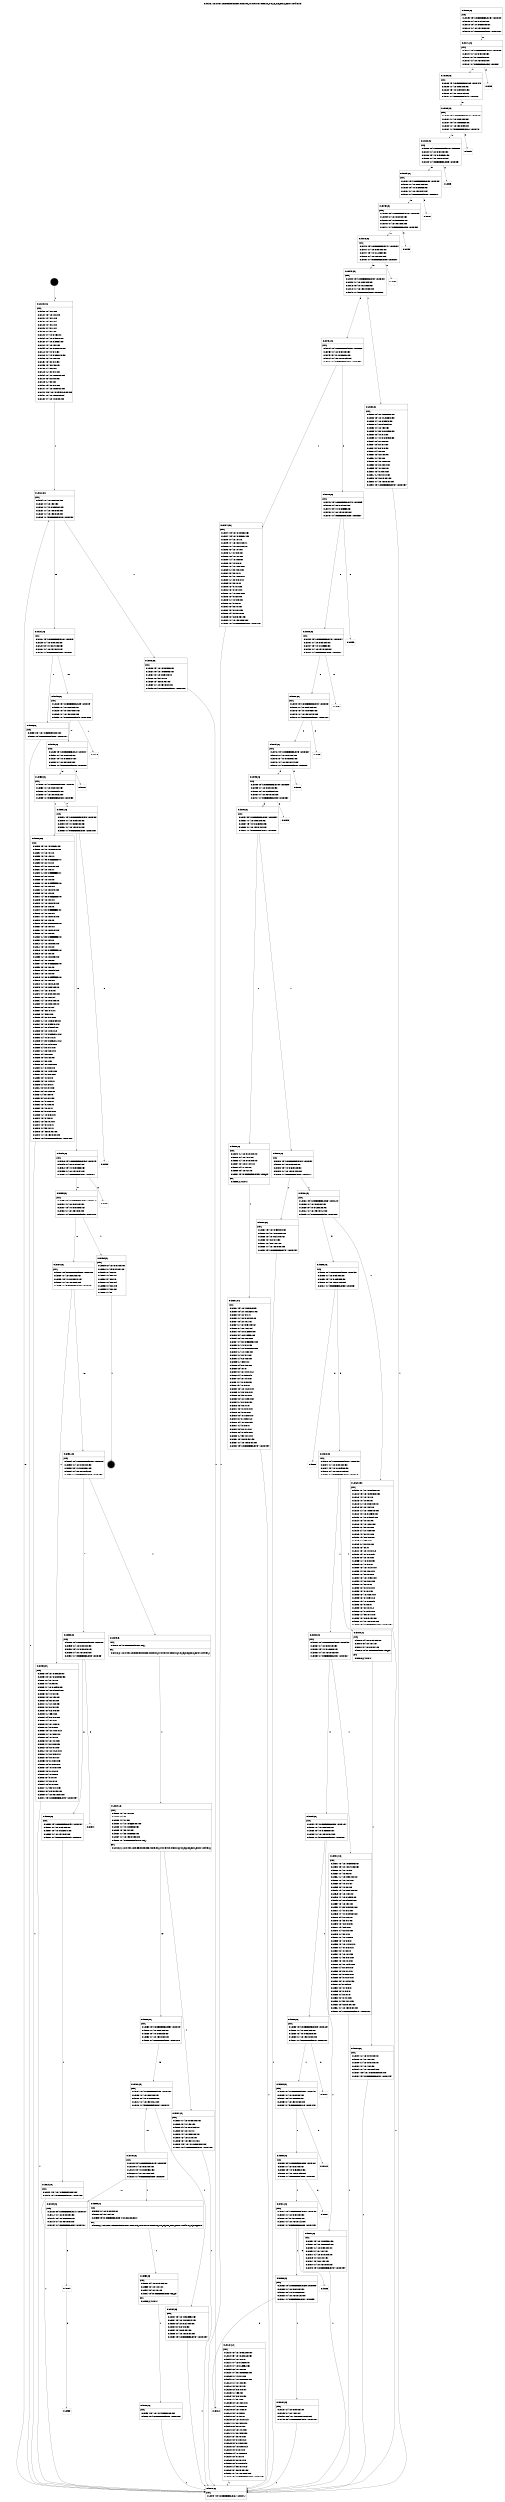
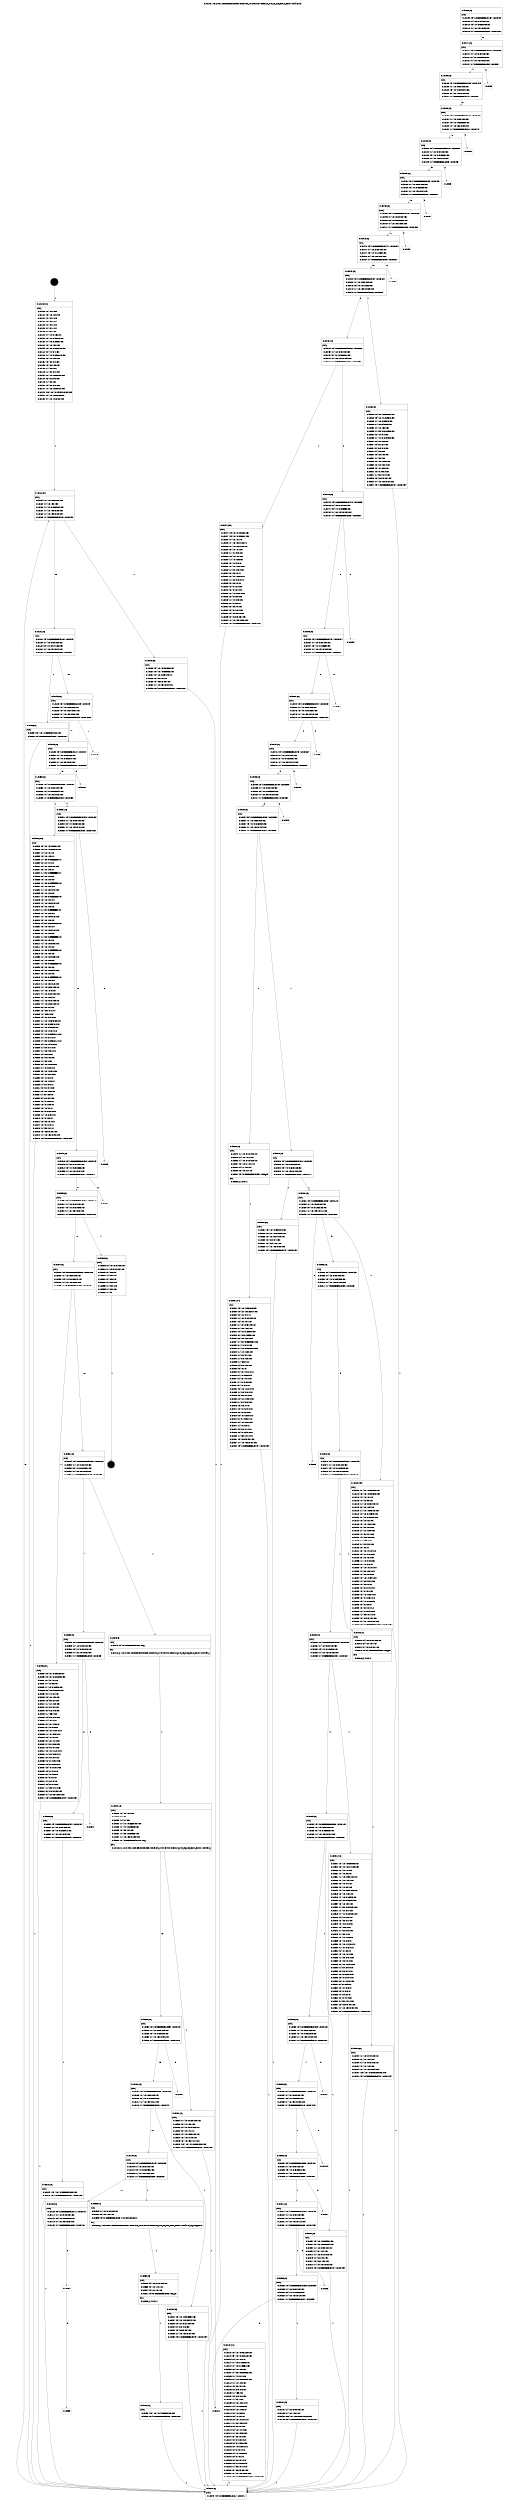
(324, 1375) -> (311, 1339)
none -> (179, 2095)
(144, 2131) -> (150, 2130)
